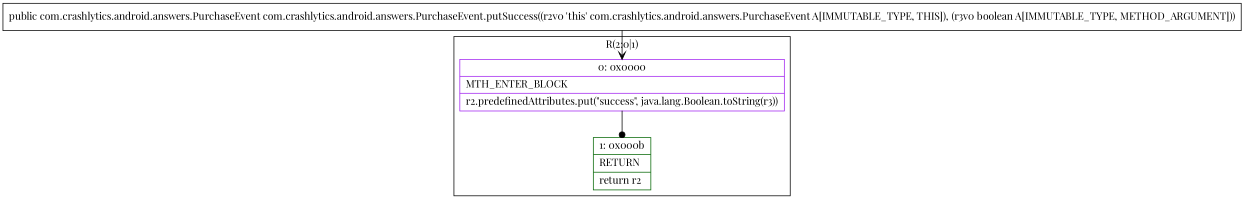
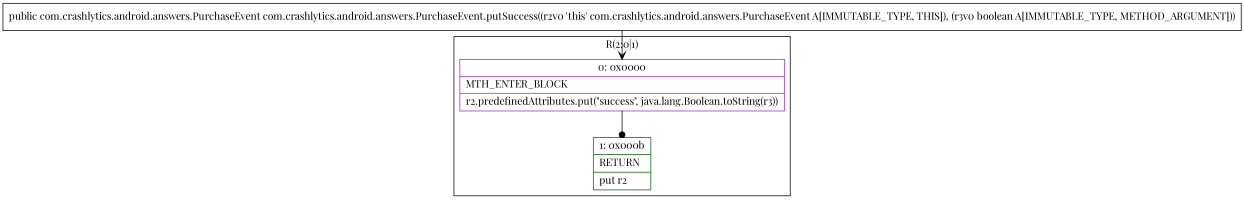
(621, 181) -> (613, 181)
